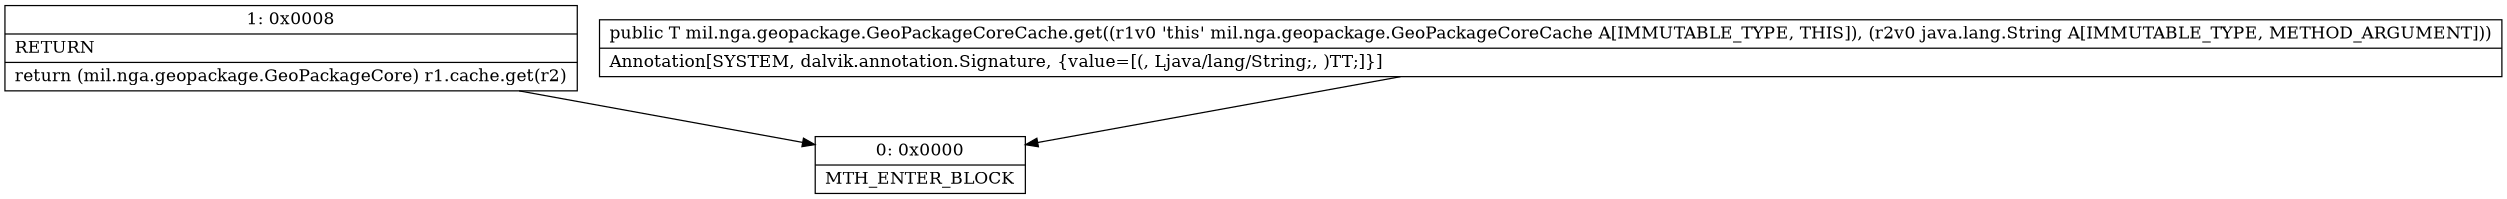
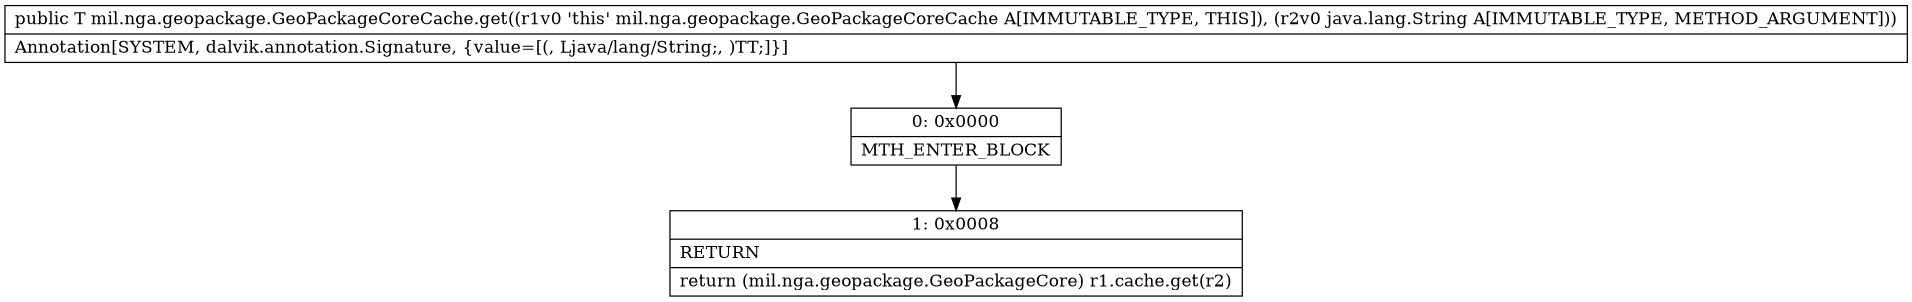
(661, 117) -> (956, 182)
